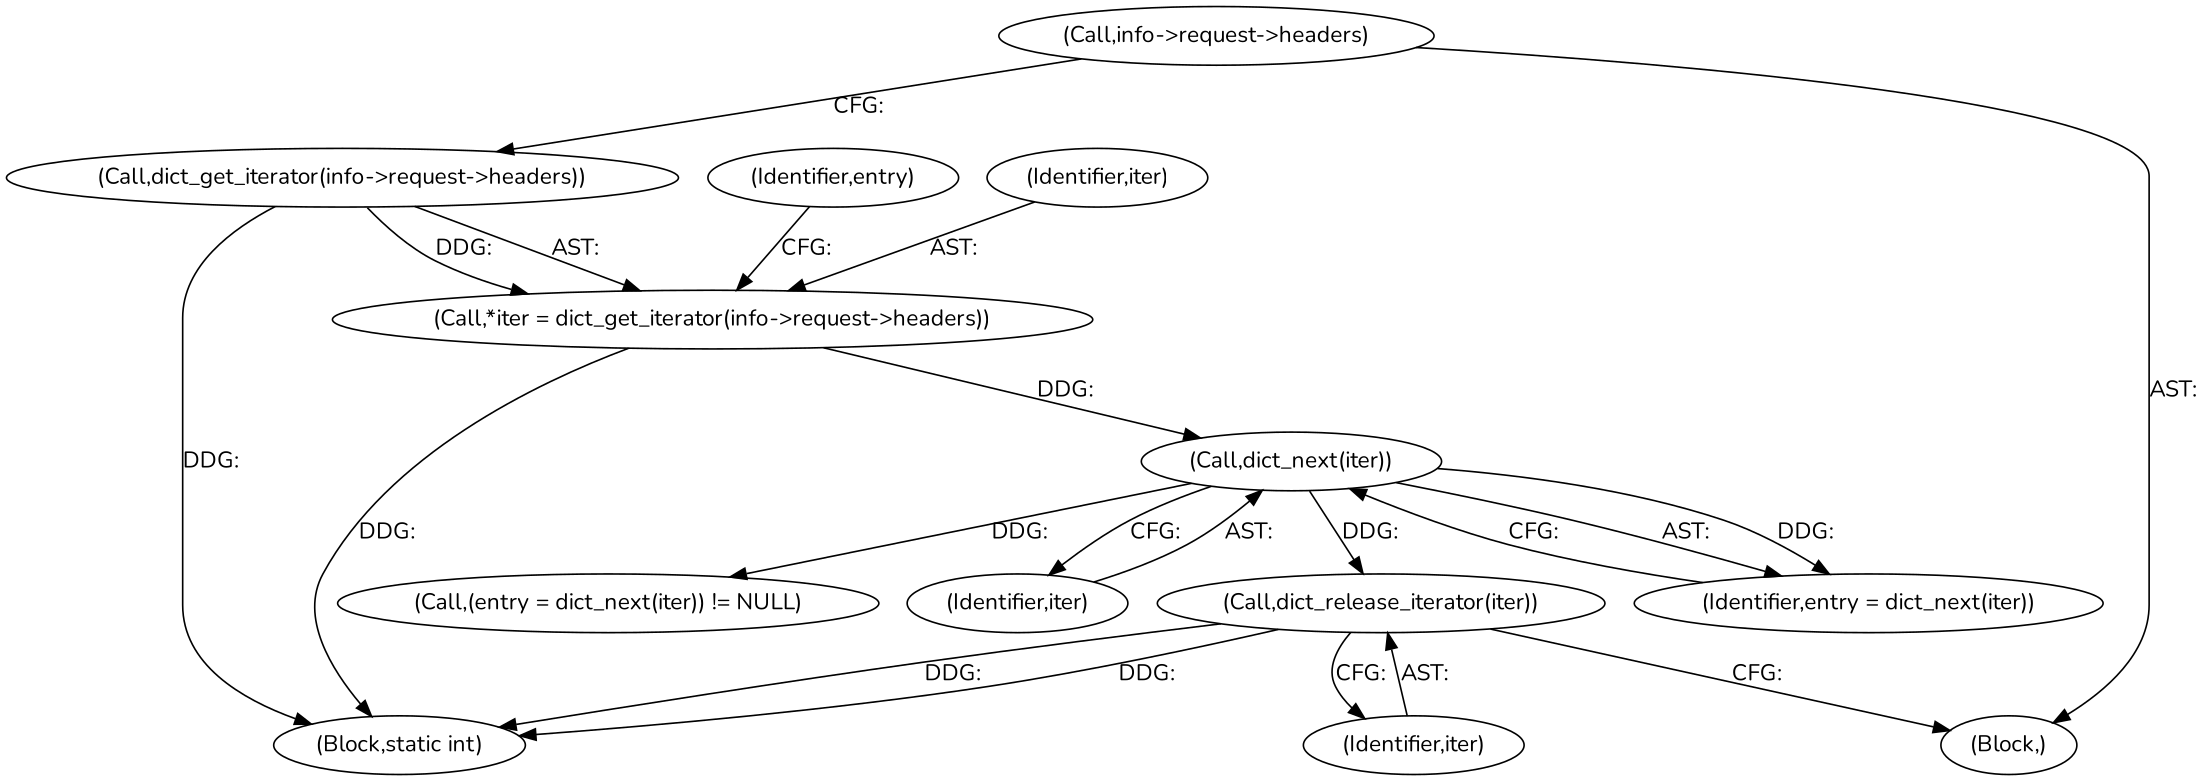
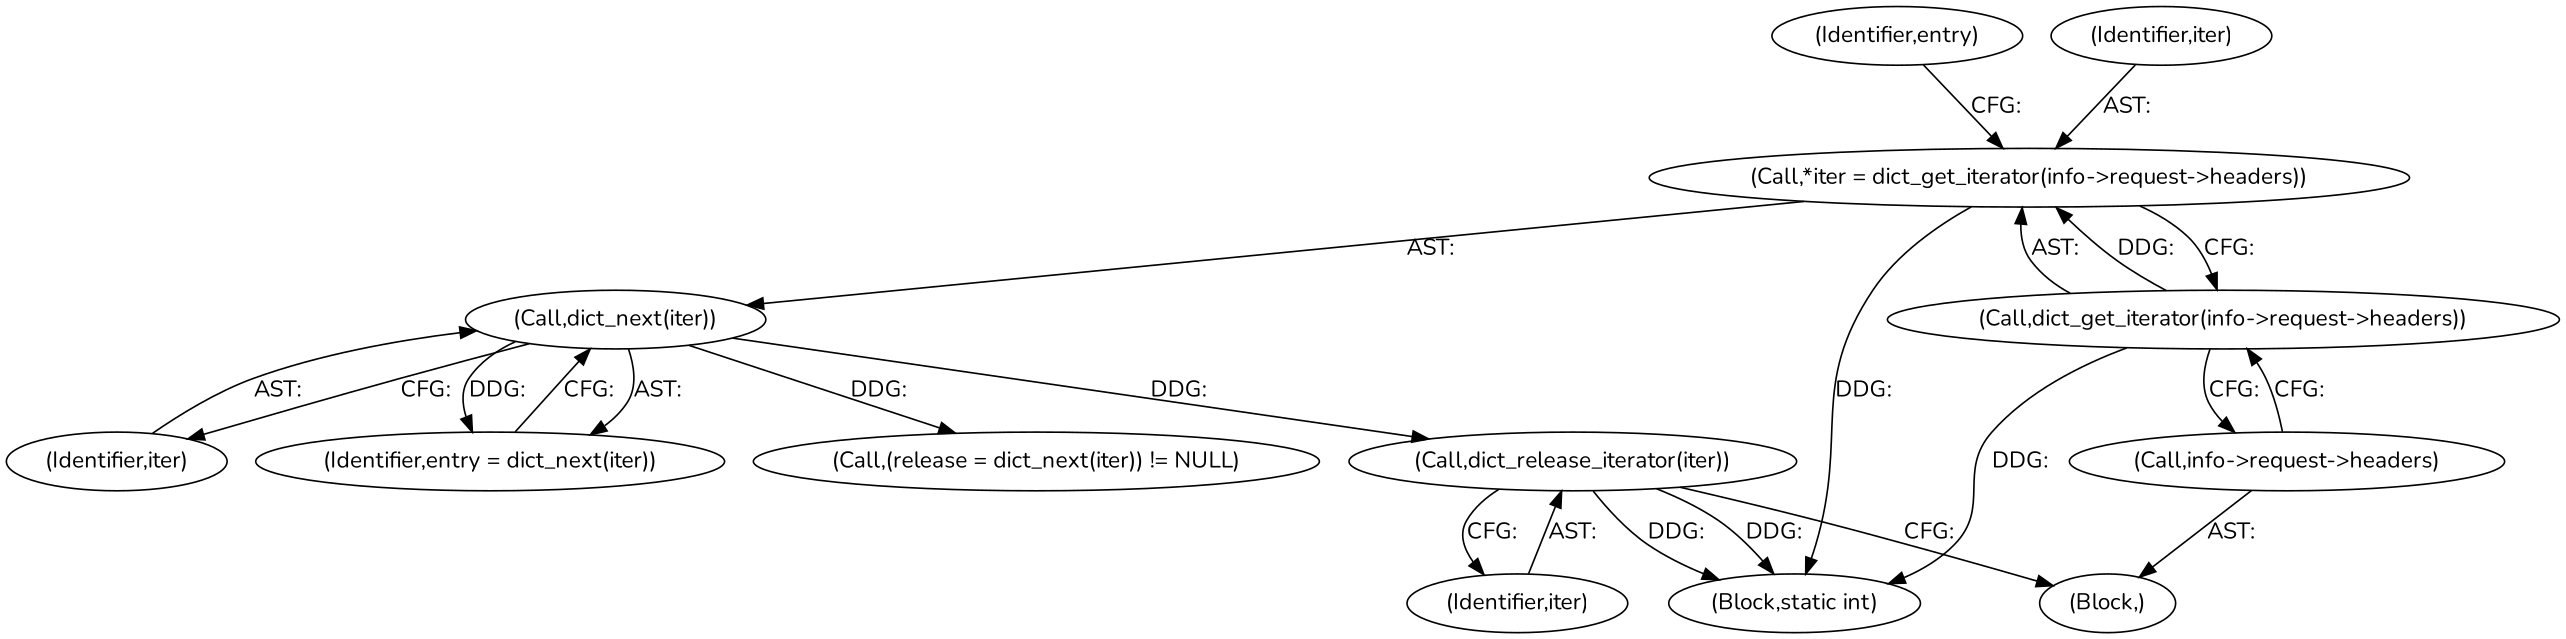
none -> (2183, 233)
none -> (2204, 387)
(1069, 391) -> (1434, 249)
(608, 603) -> (1036, 461)
